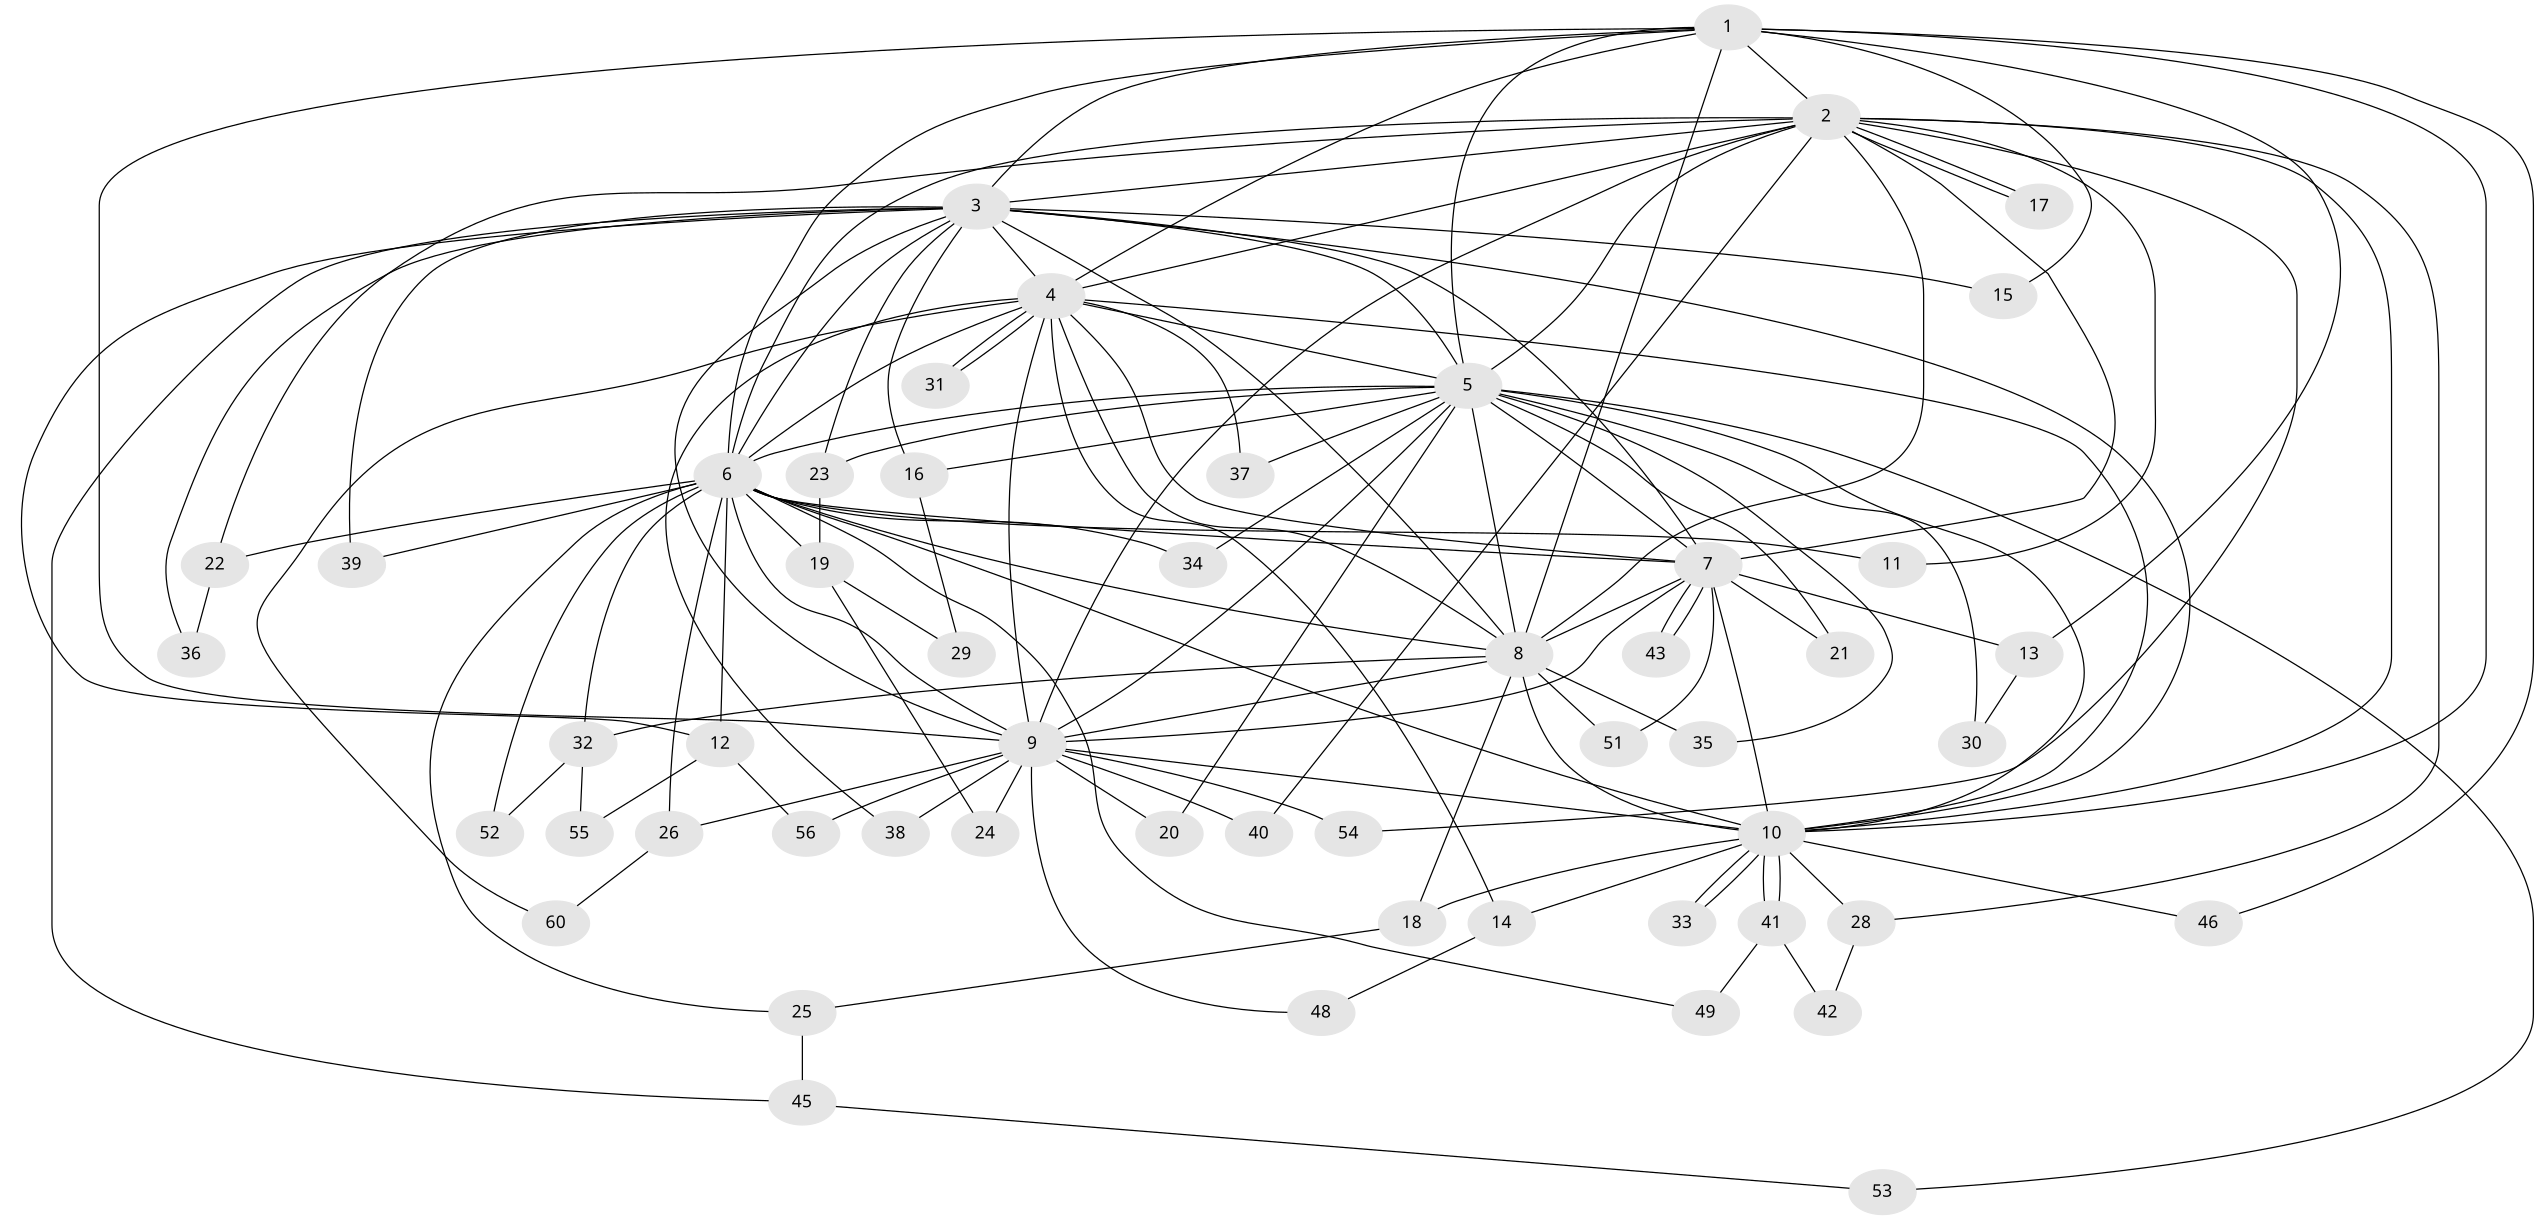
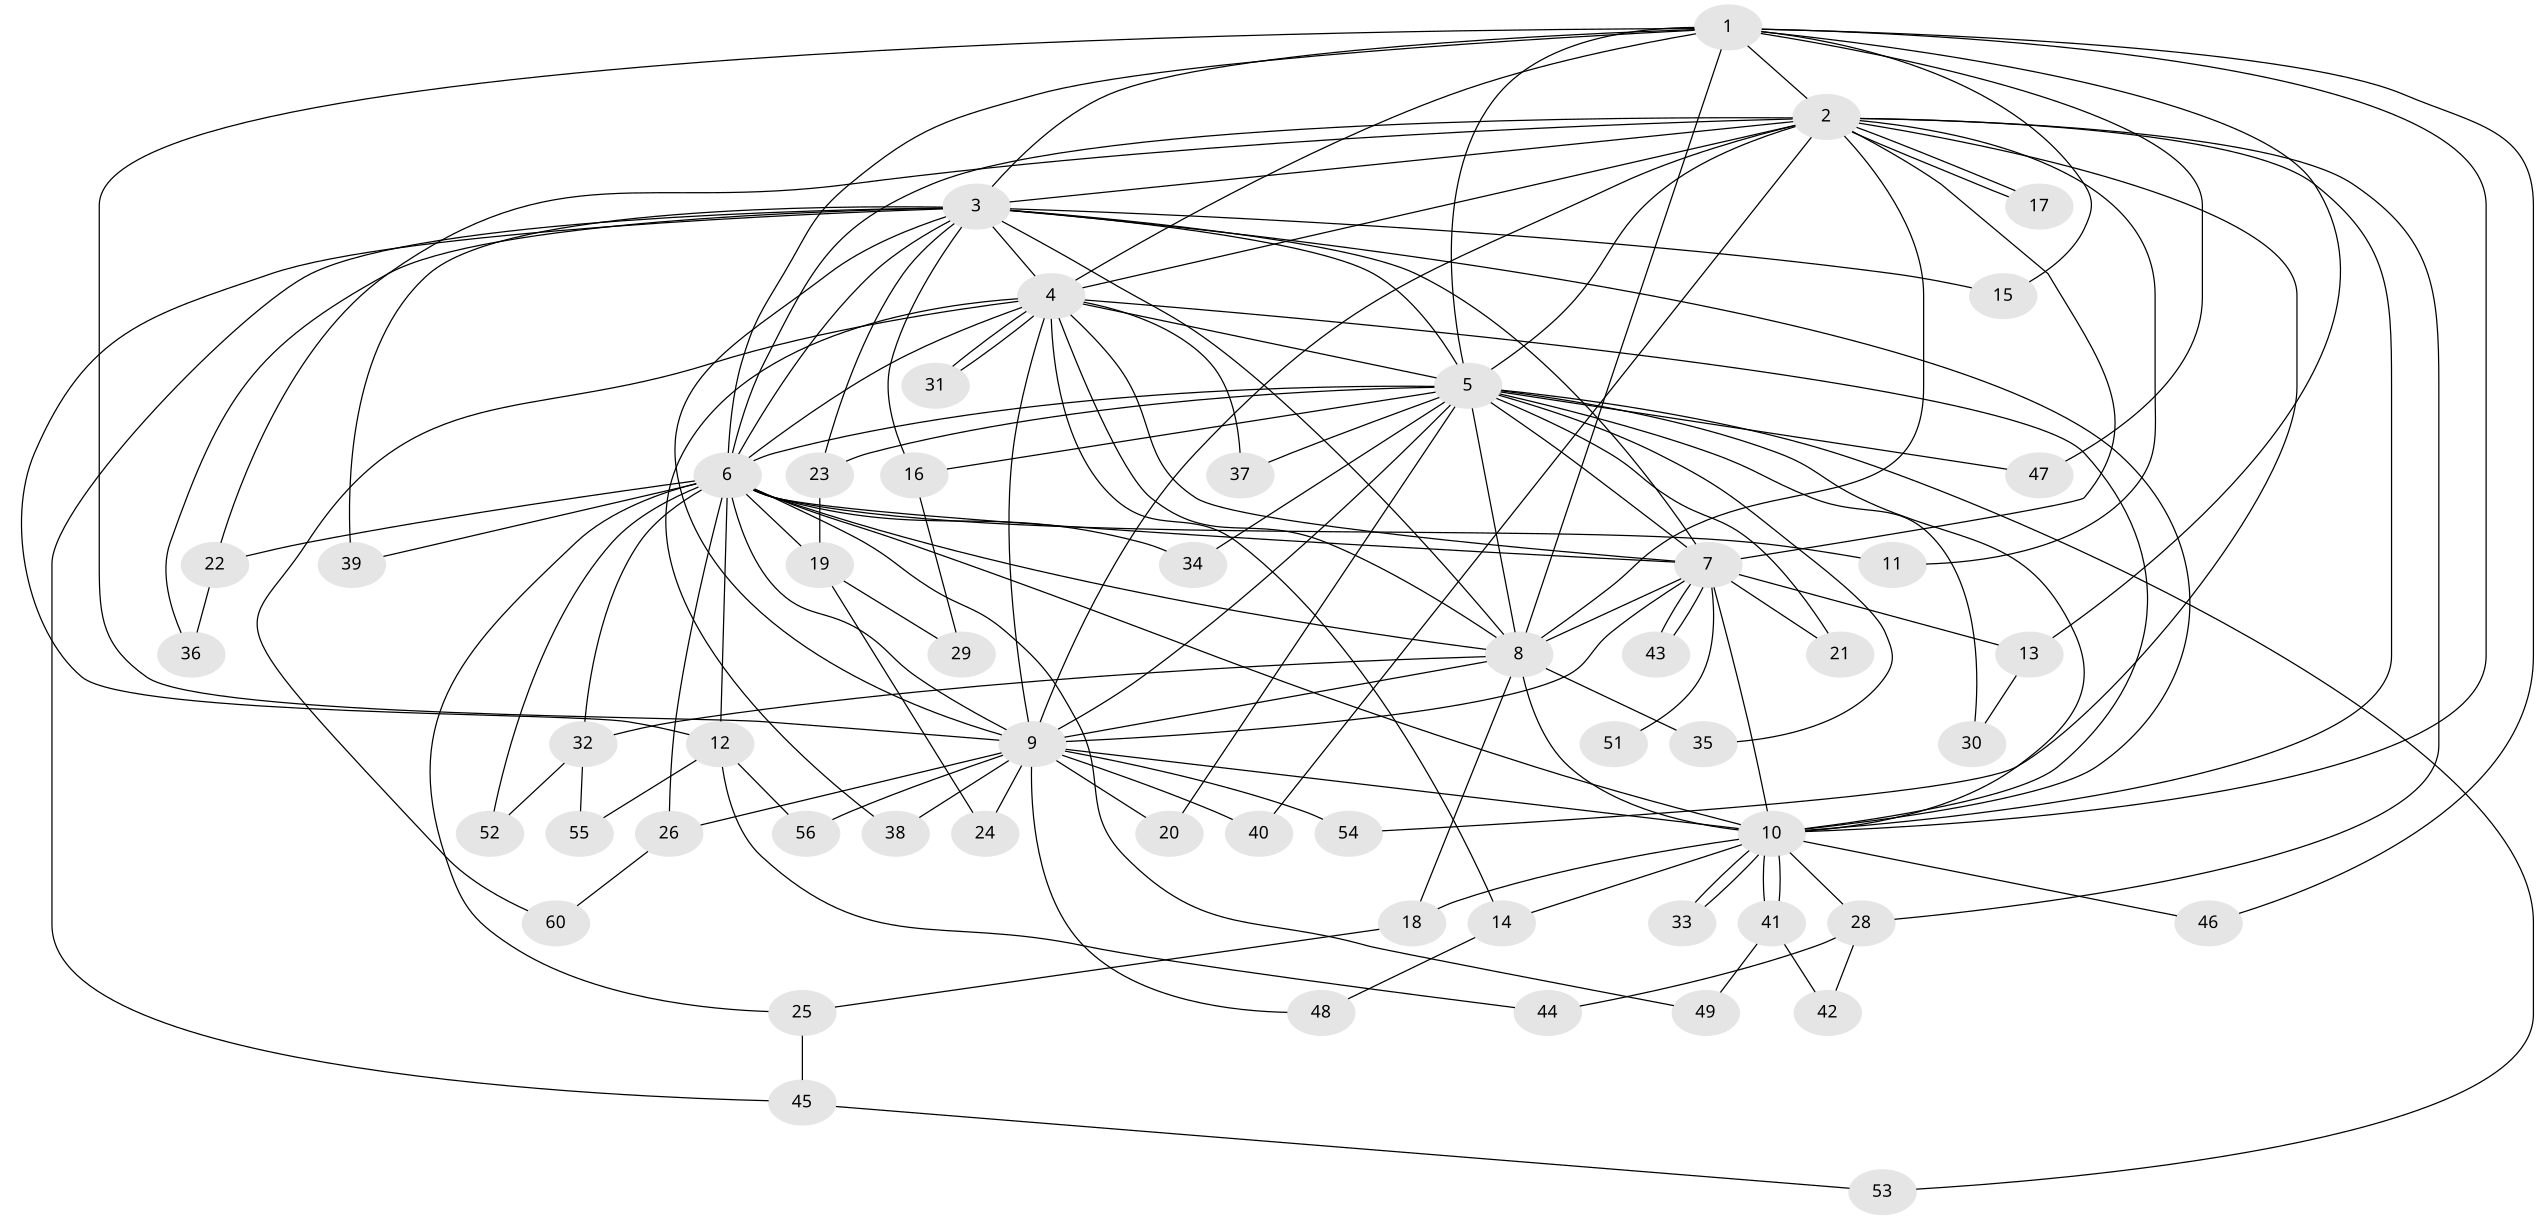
none -> (2039, 475)
(1566, 699) -> none
none -> (1548, 1013)
